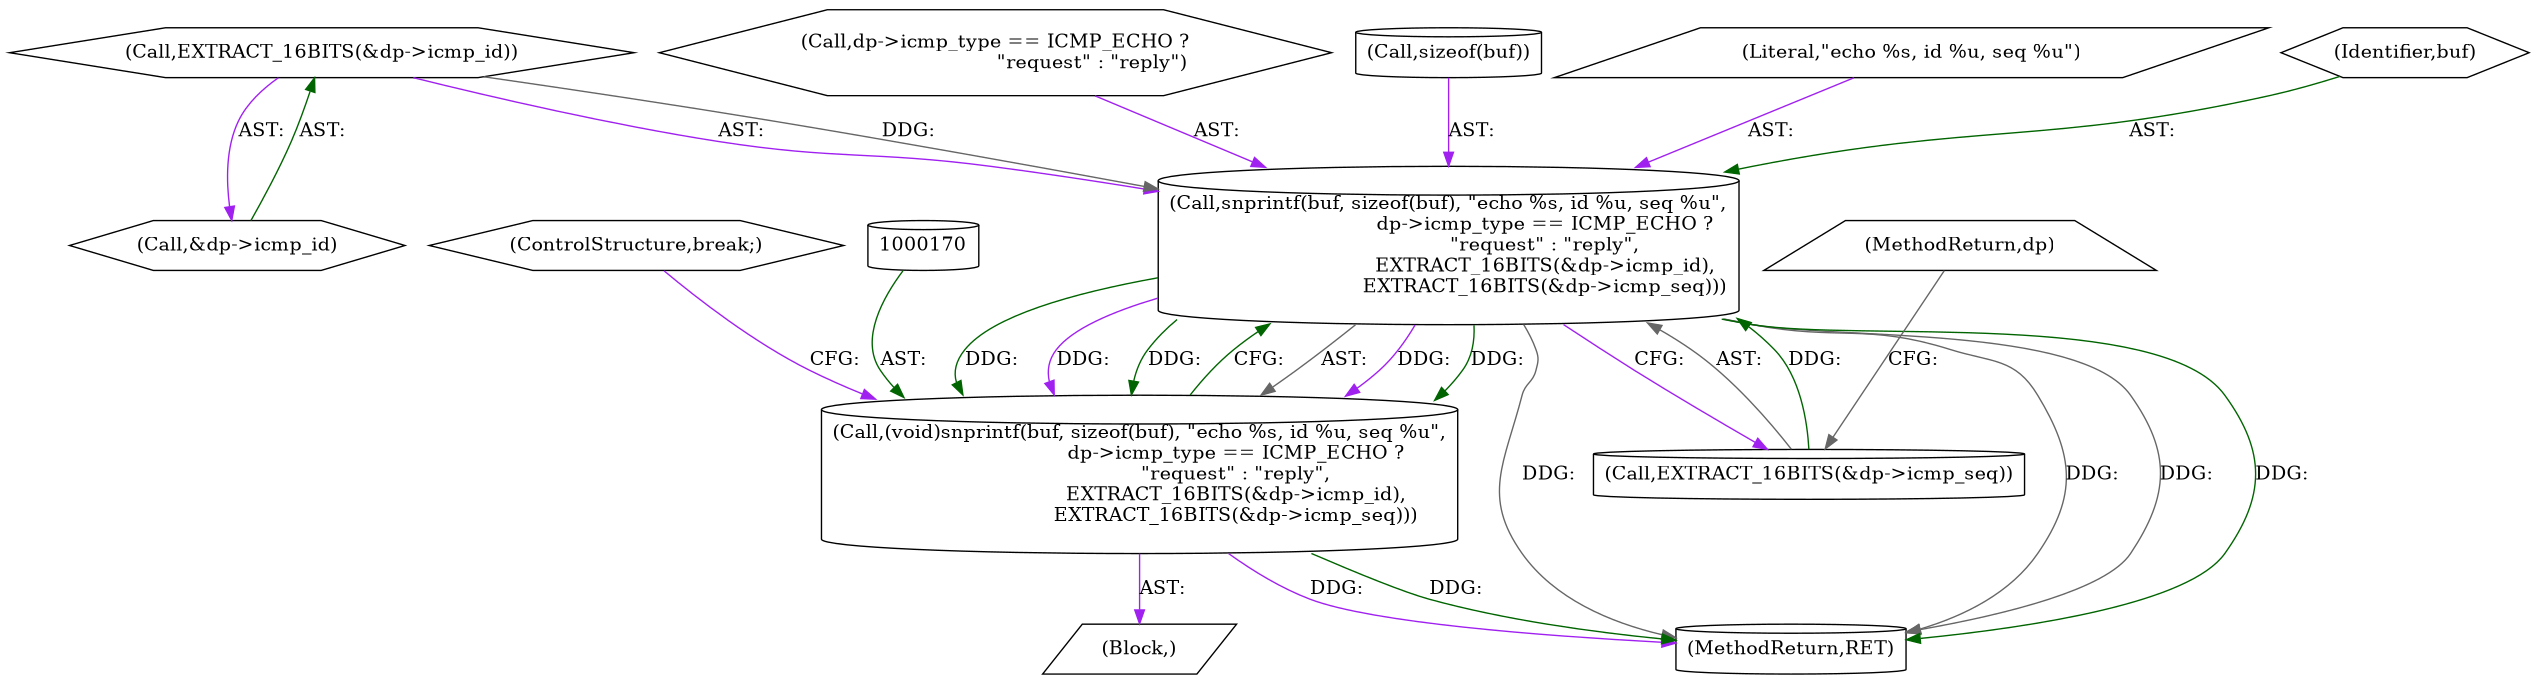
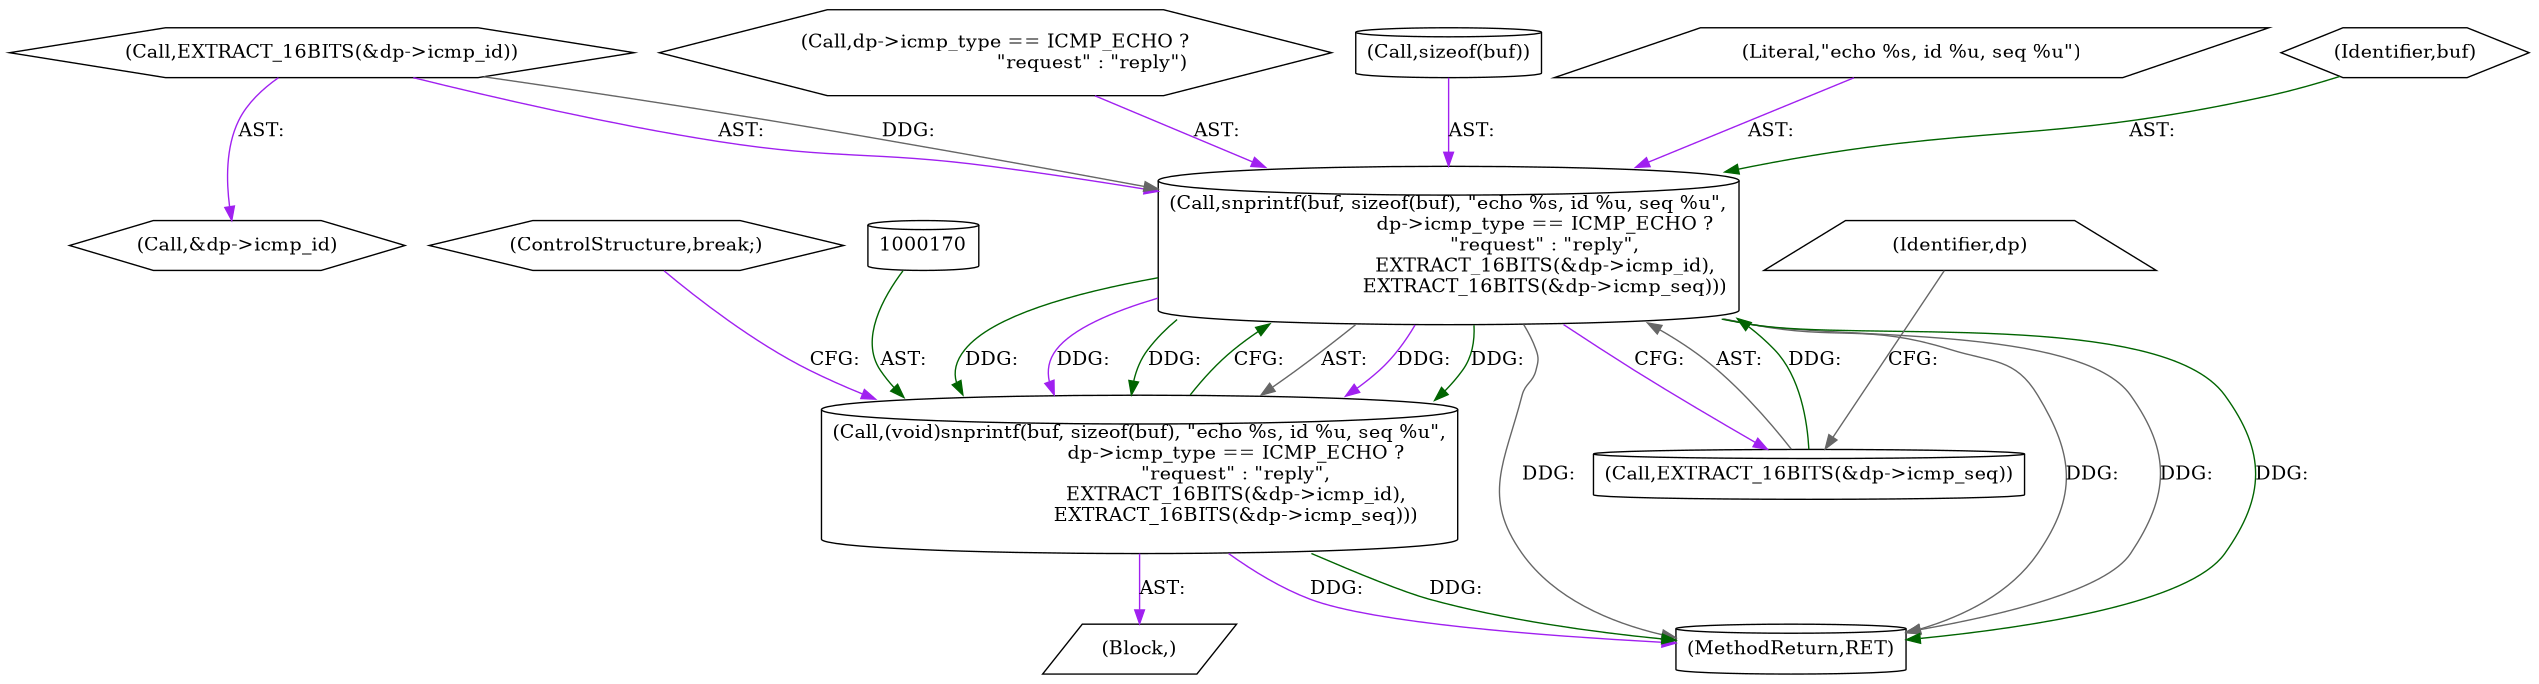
(284, 157) -> none
(1960, 245) -> (1960, 245)
